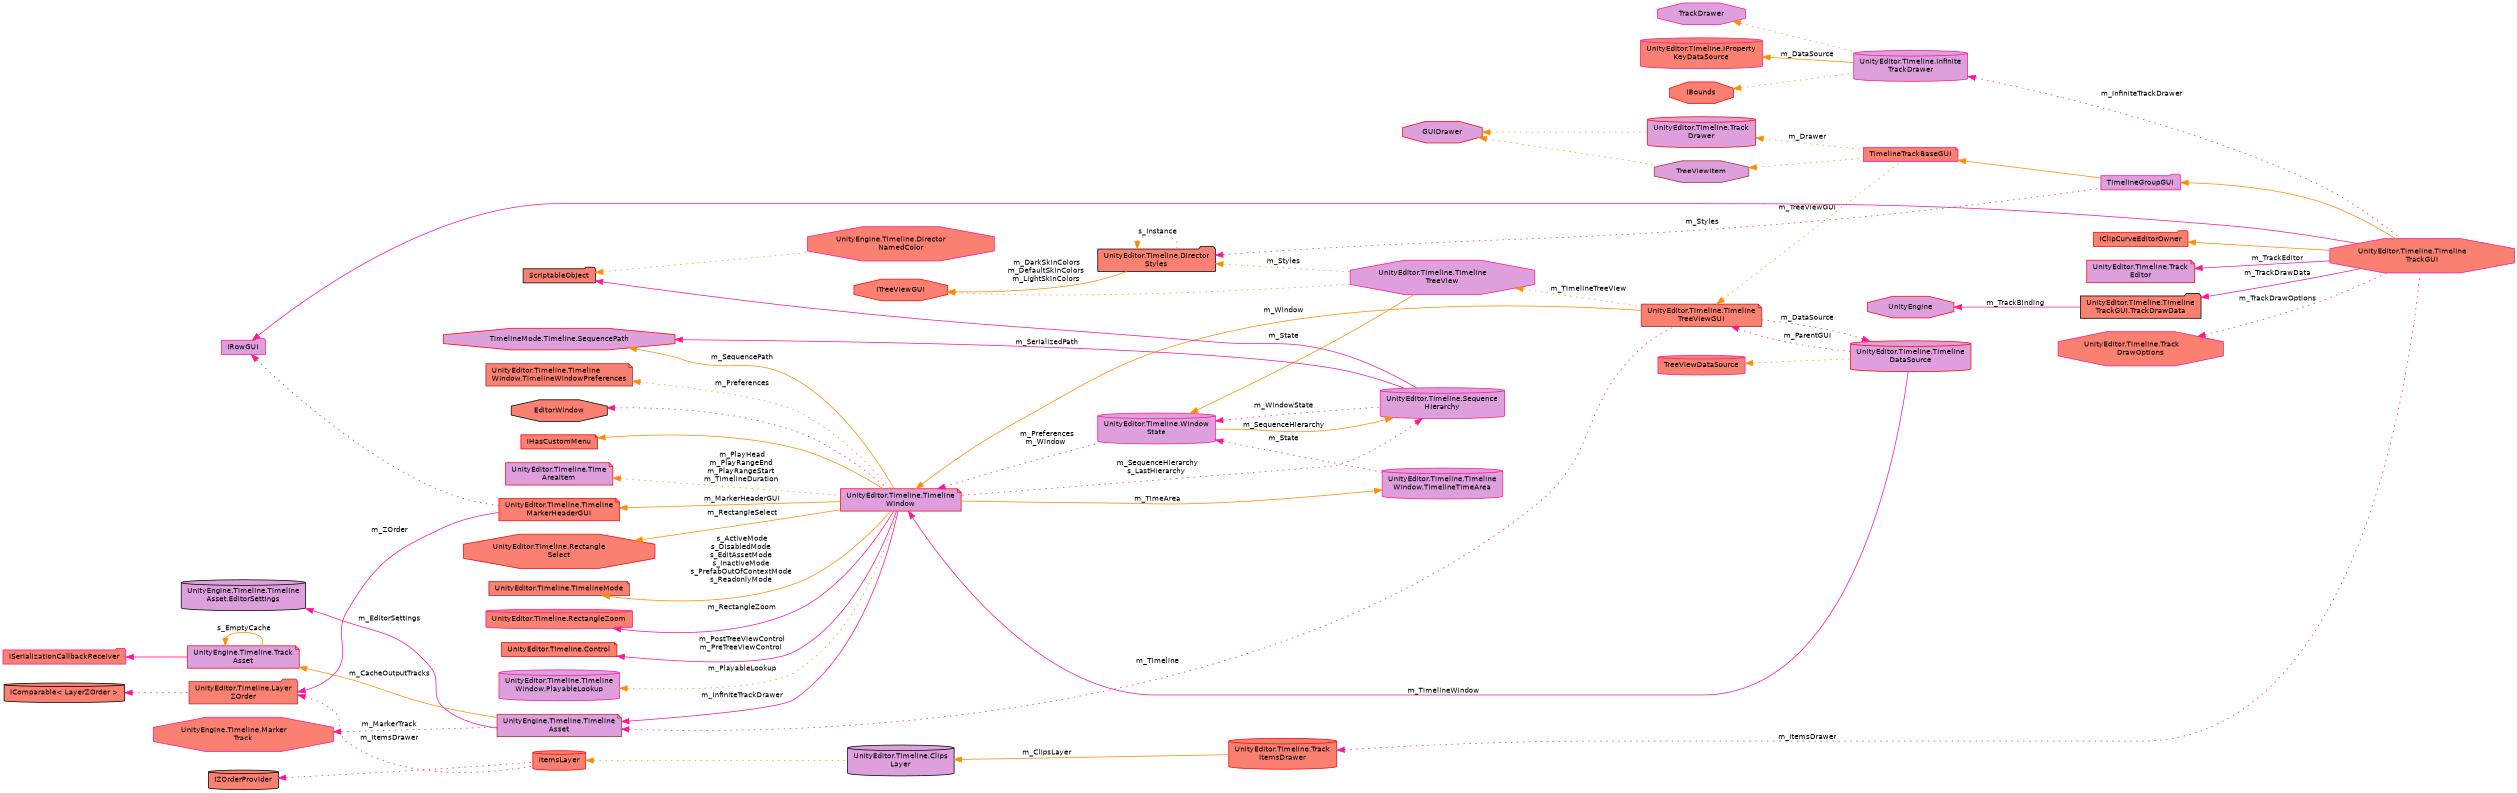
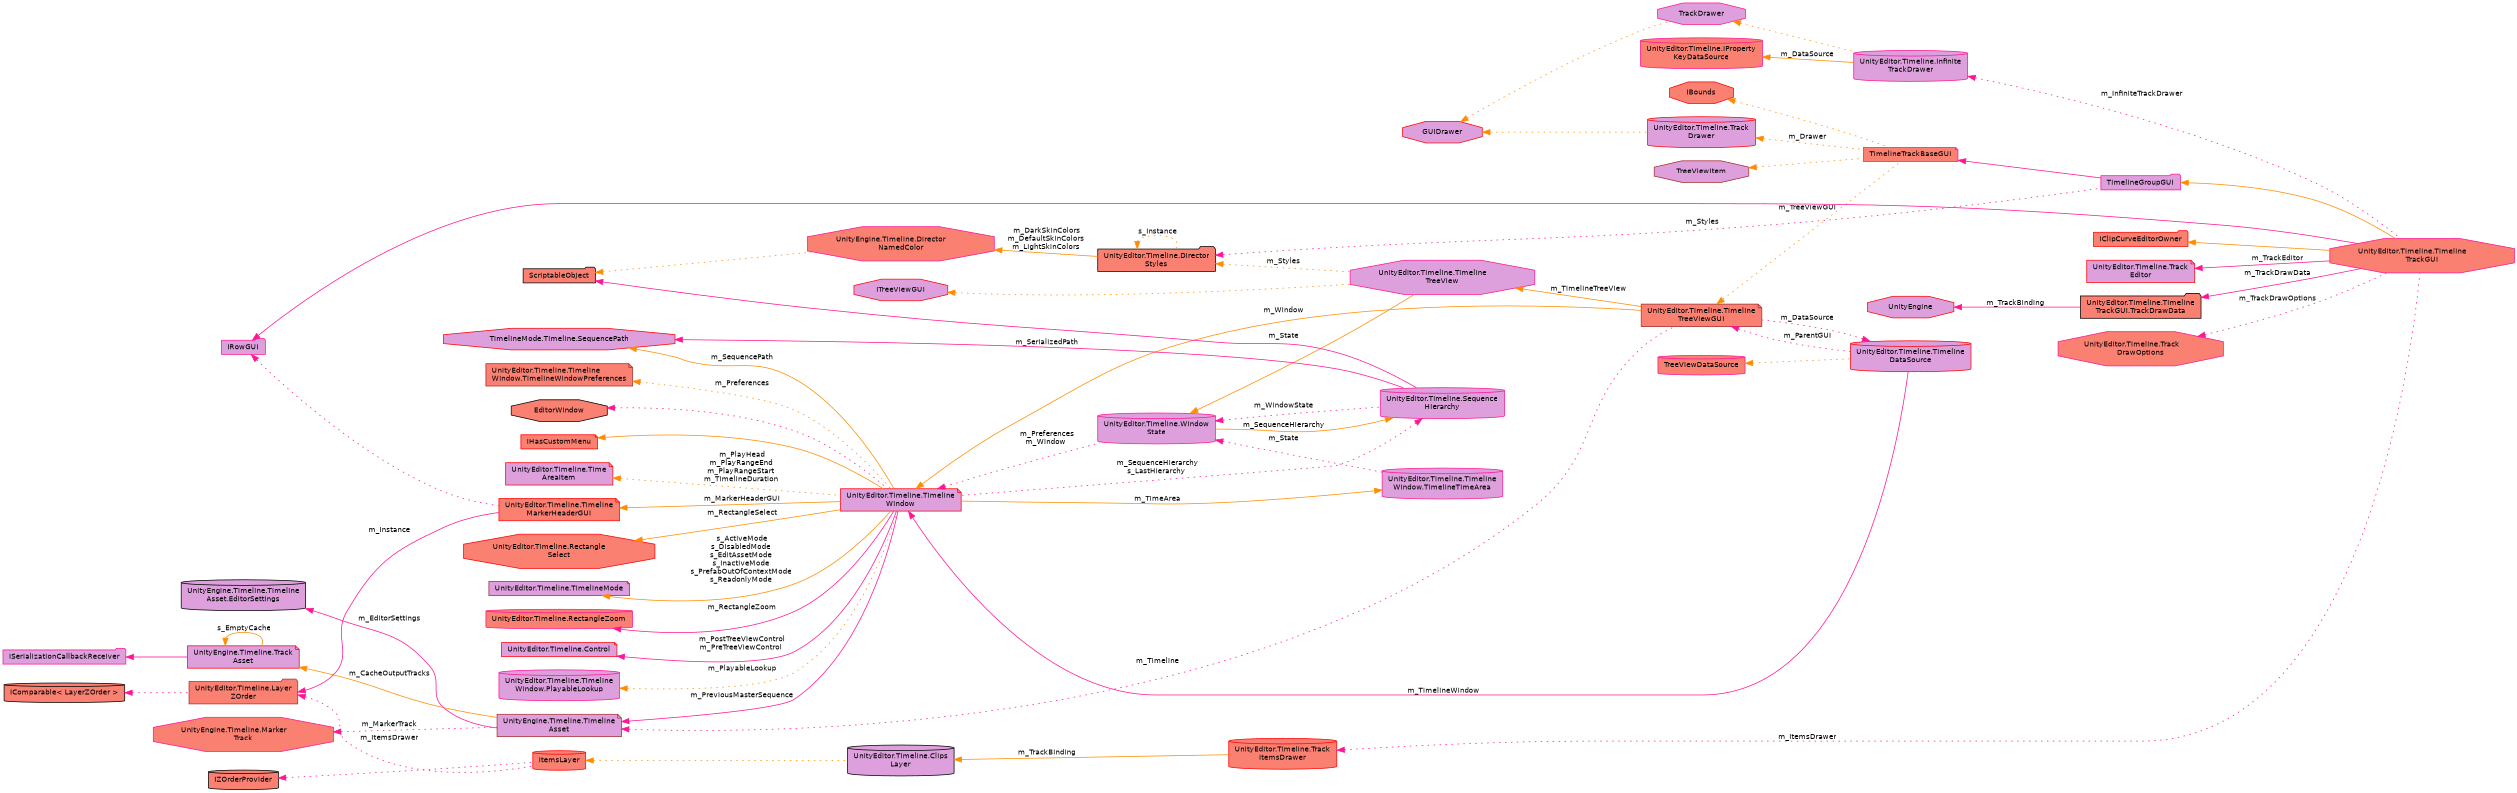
(1797, 80) -> (1813, 123)
(1574, 152) -> (1566, 64)
(2033, 170) -> (2033, 170)
(1042, 289) -> (1050, 253)
(901, 290) -> (901, 290)
(1582, 298) -> (1582, 298)
(388, 530) -> (388, 530)
(559, 589) -> (559, 589)
(559, 650) -> (559, 650)
(64, 657) -> (64, 657)
(741, 695) -> (741, 695)
(1046, 753) -> (1046, 753)
